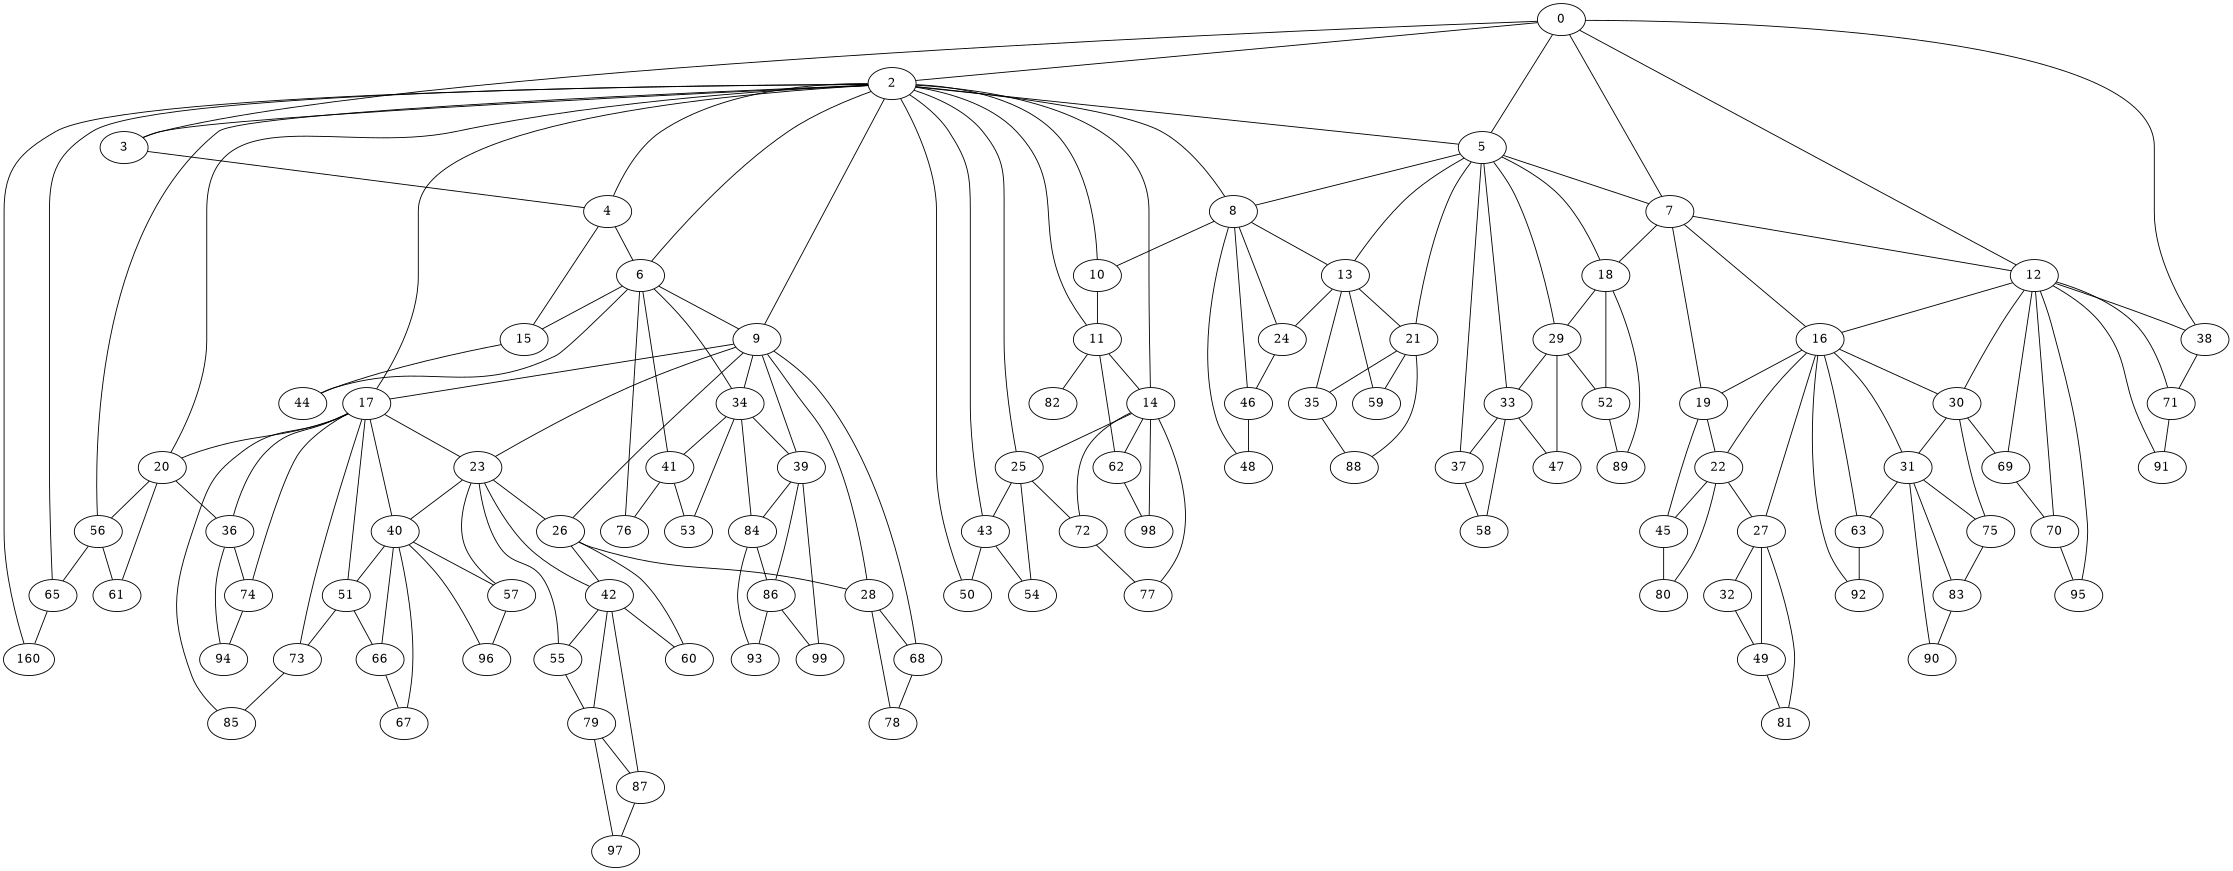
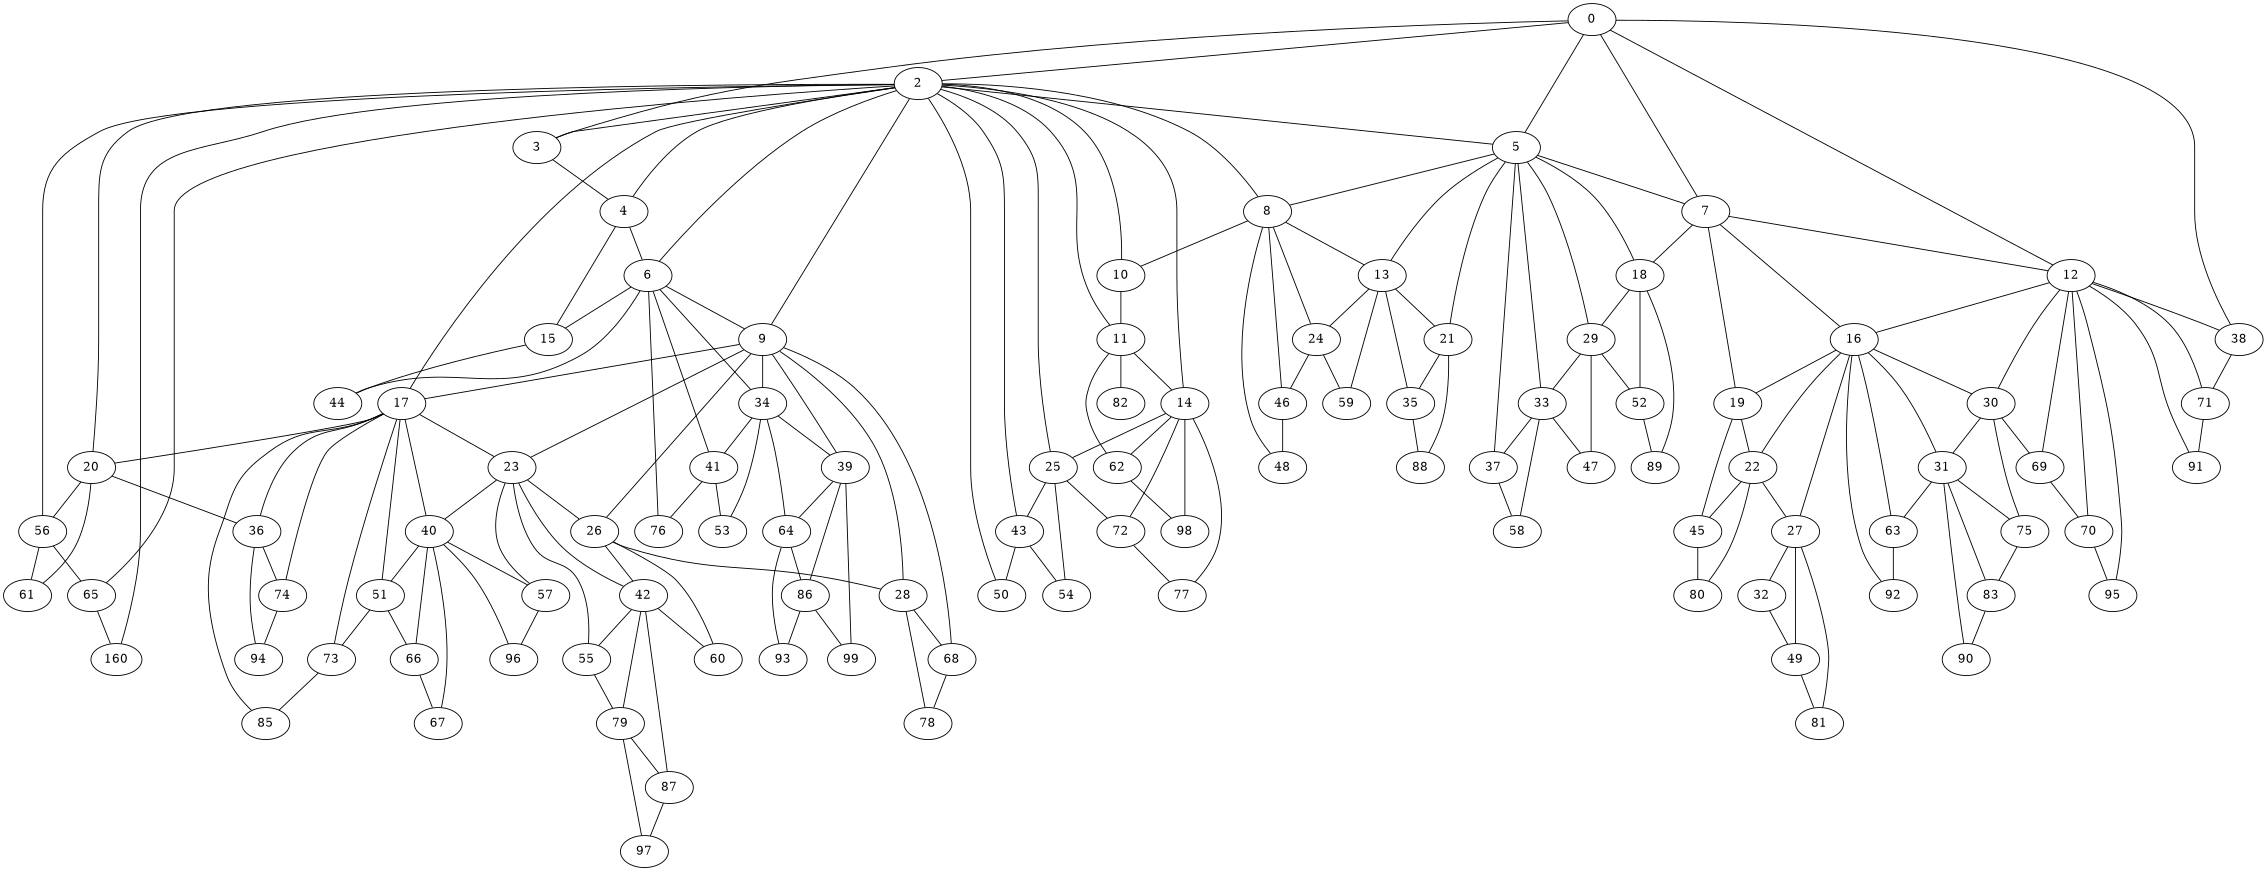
(1395, 371) -> (1331, 371)
(753, 532) -> (787, 532)
